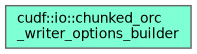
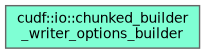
(98, 27) -> (103, 27)
